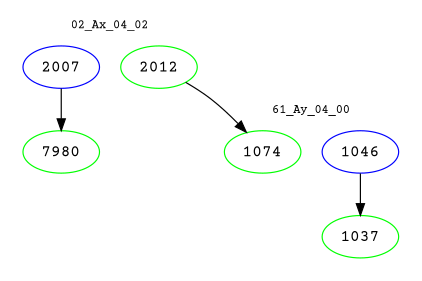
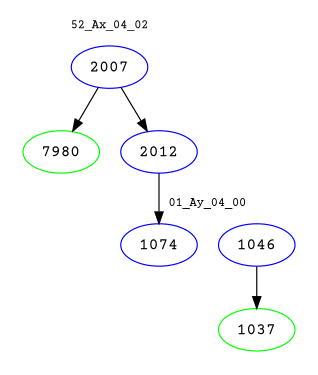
(110, 25) -> (110, 25)
(159, 67) -> (159, 152)
none -> (131, 104)
(312, 110) -> (208, 203)
(263, 152) -> (159, 245)
